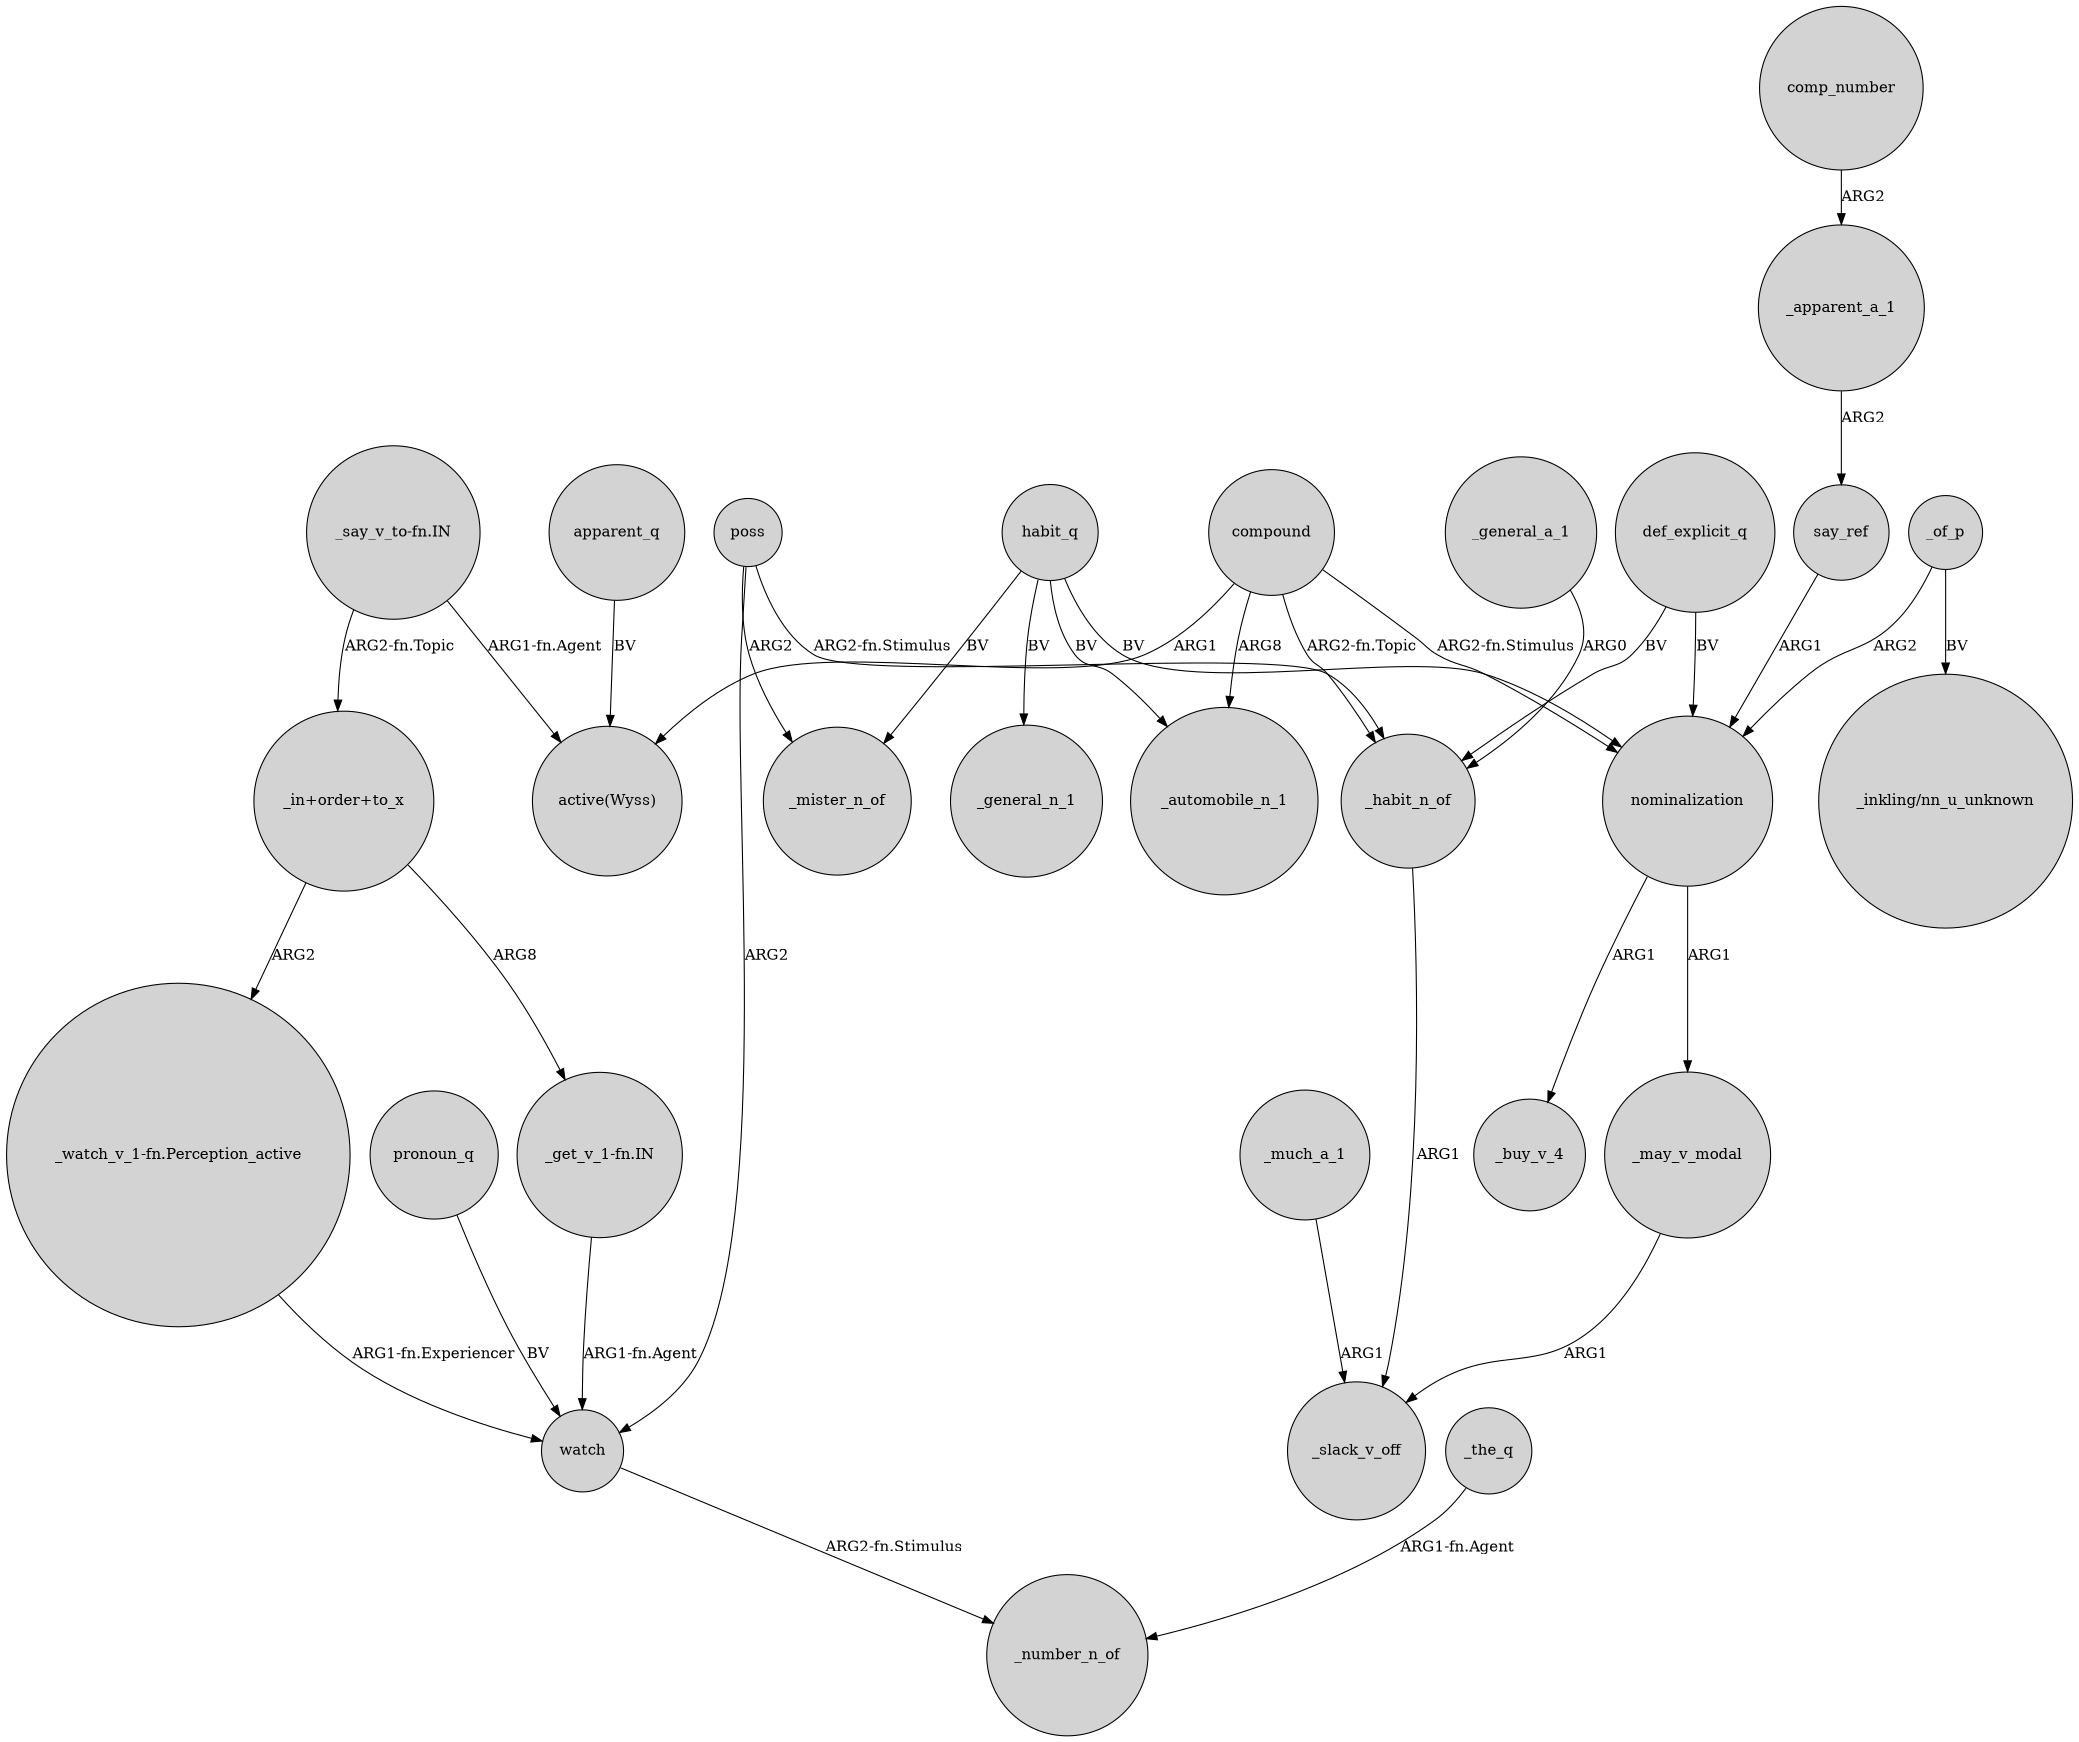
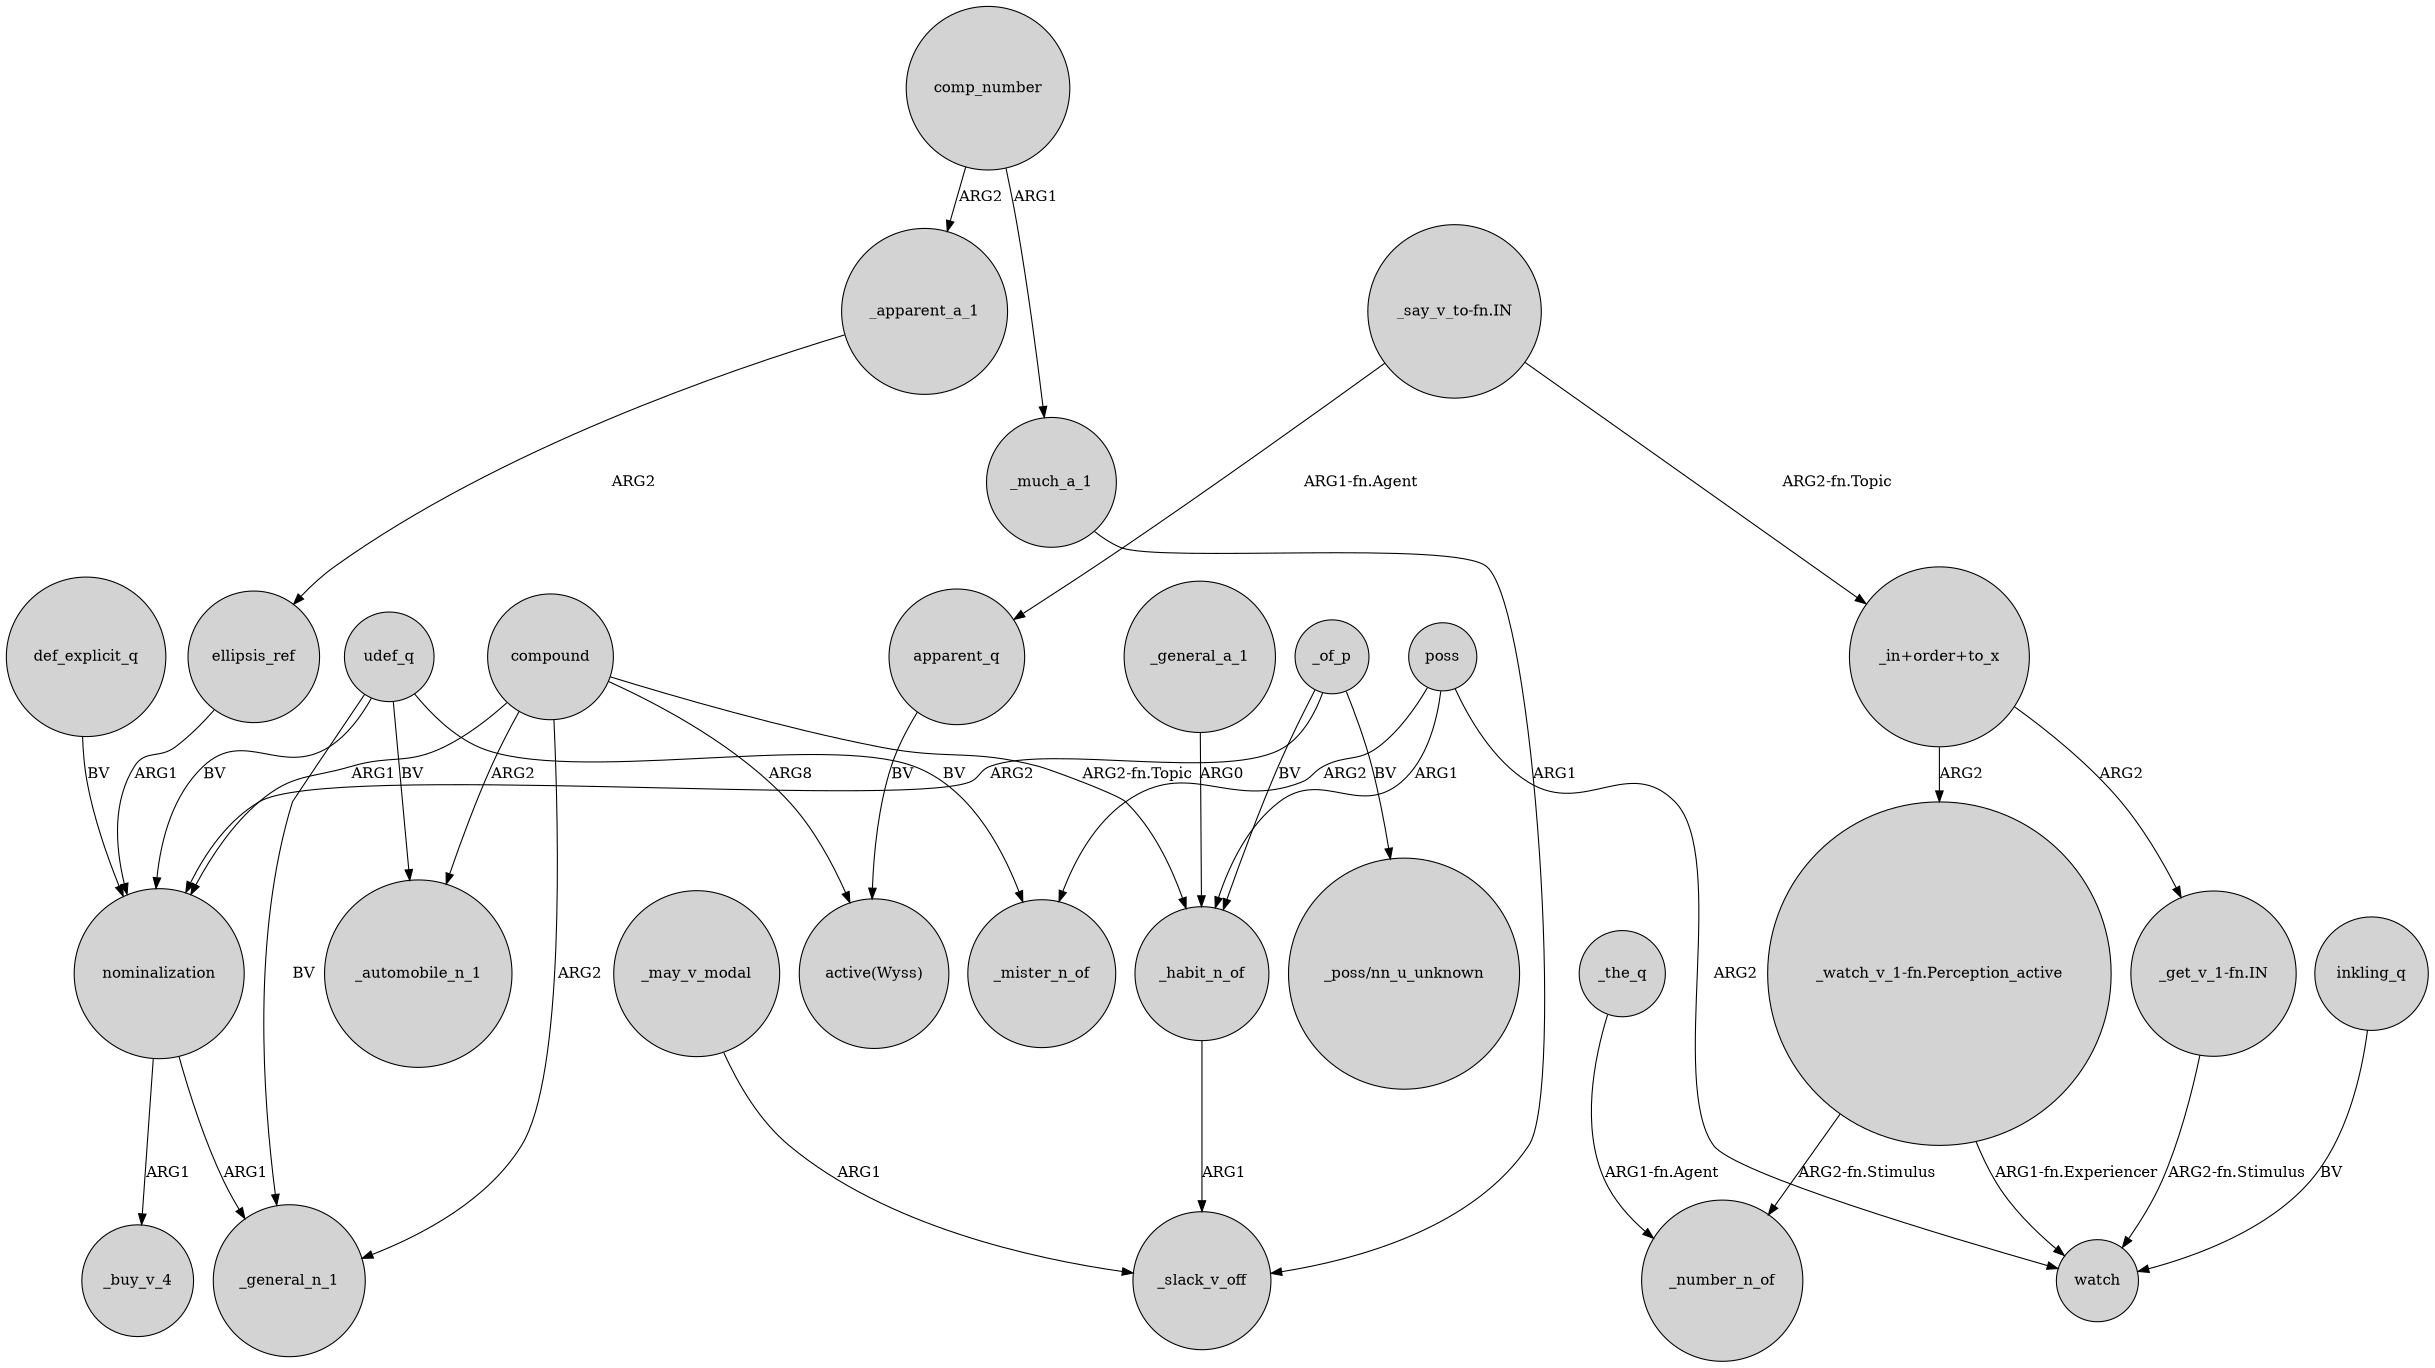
none -> (1027, 287)
(1050, 533) -> (389, 657)
(1841, 533) -> (254, 657)
(882, 647) -> (1437, 774)
(1196, 647) -> (791, 774)
(1260, 647) -> (513, 774)
(1506, 647) -> (374, 774)
(501, 667) -> (1206, 491)
(1575, 685) -> (1265, 798)
(1946, 801) -> (1404, 974)
(515, 956) -> (2122, 774)
(1688, 974) -> (204, 1135)
none -> (550, 1028)
(434, 1155) -> (2372, 974)
(641, 1354) -> (2237, 1173)
(802, 1543) -> (1807, 1160)
